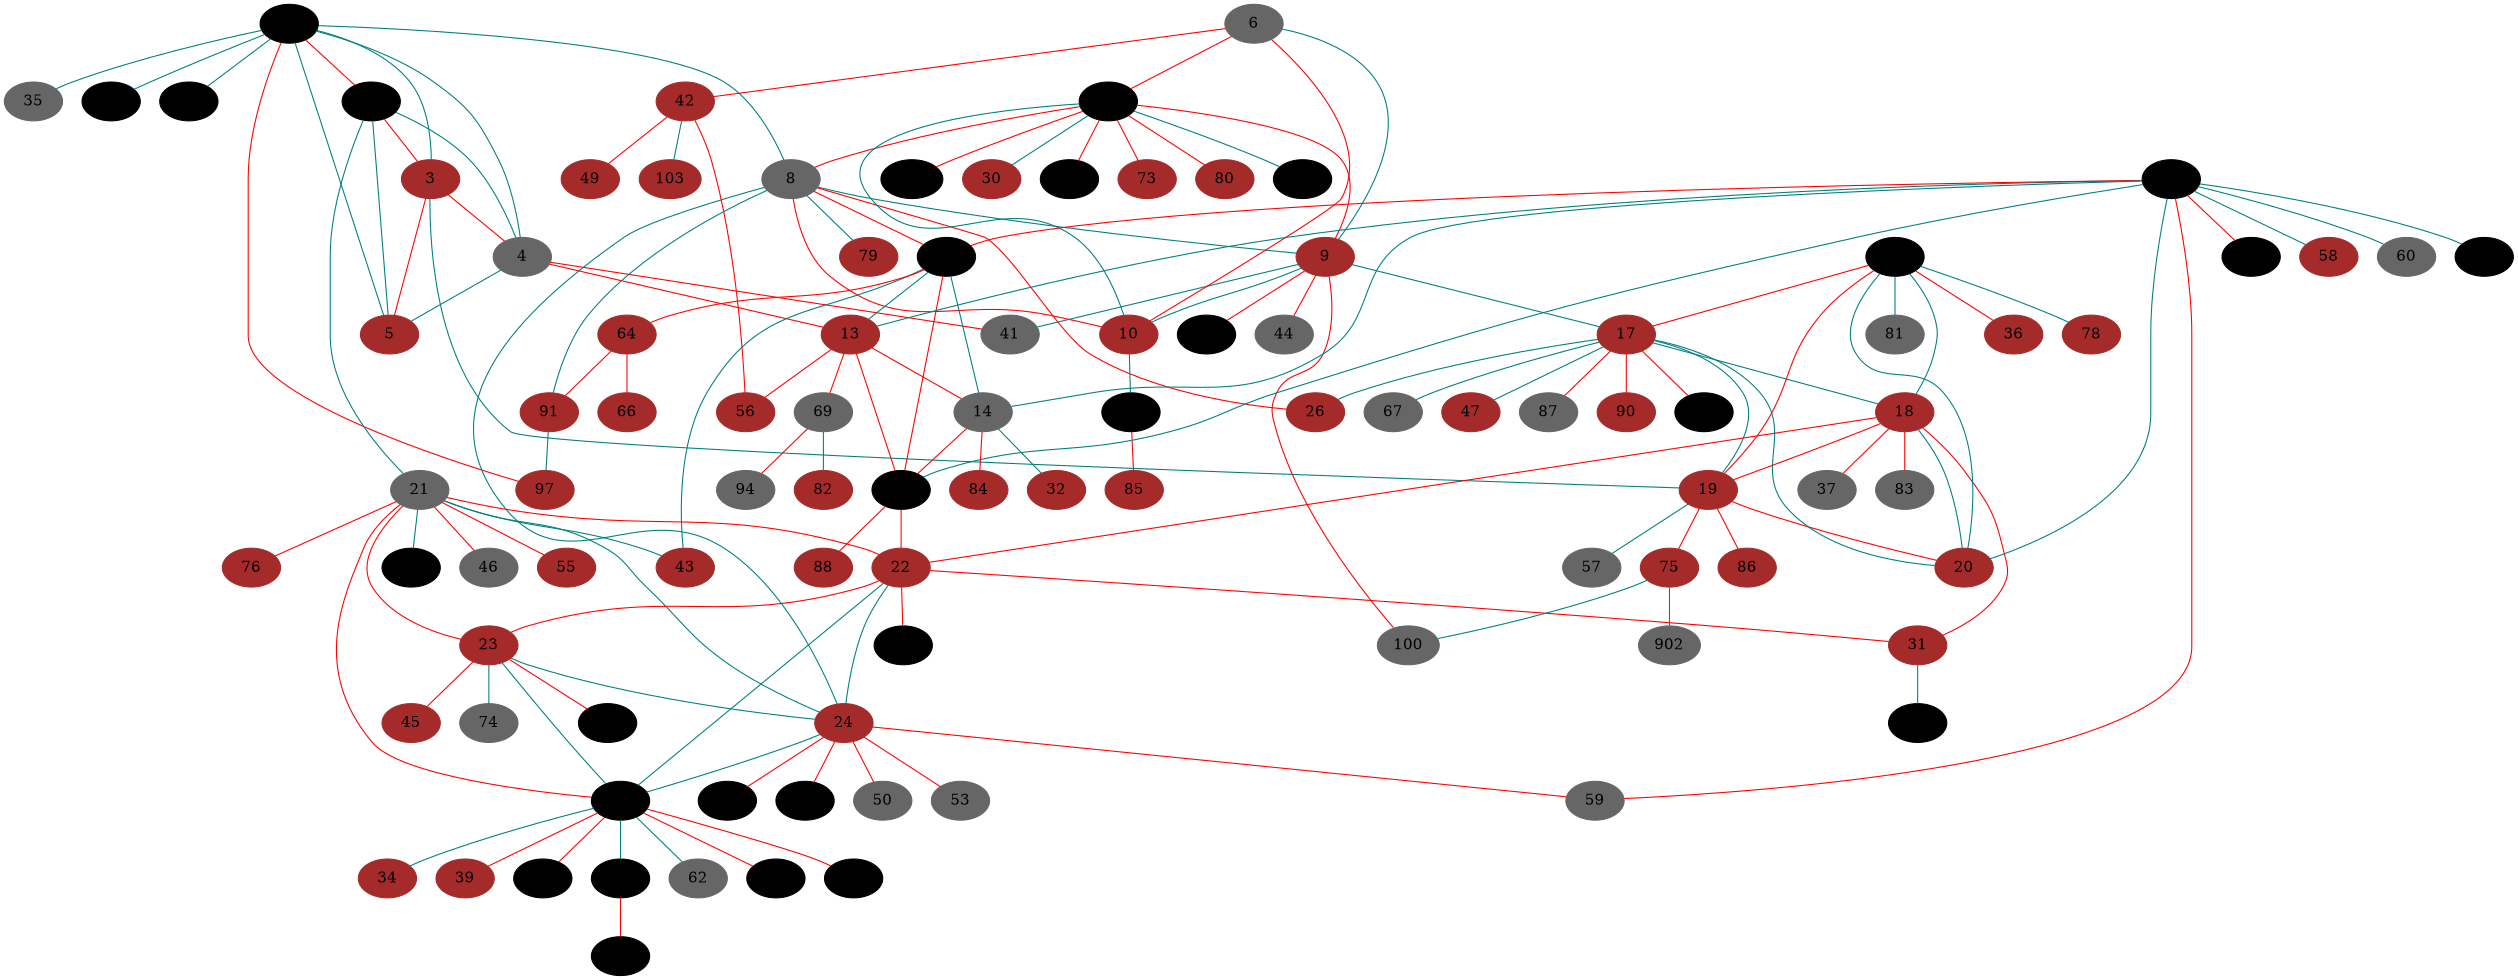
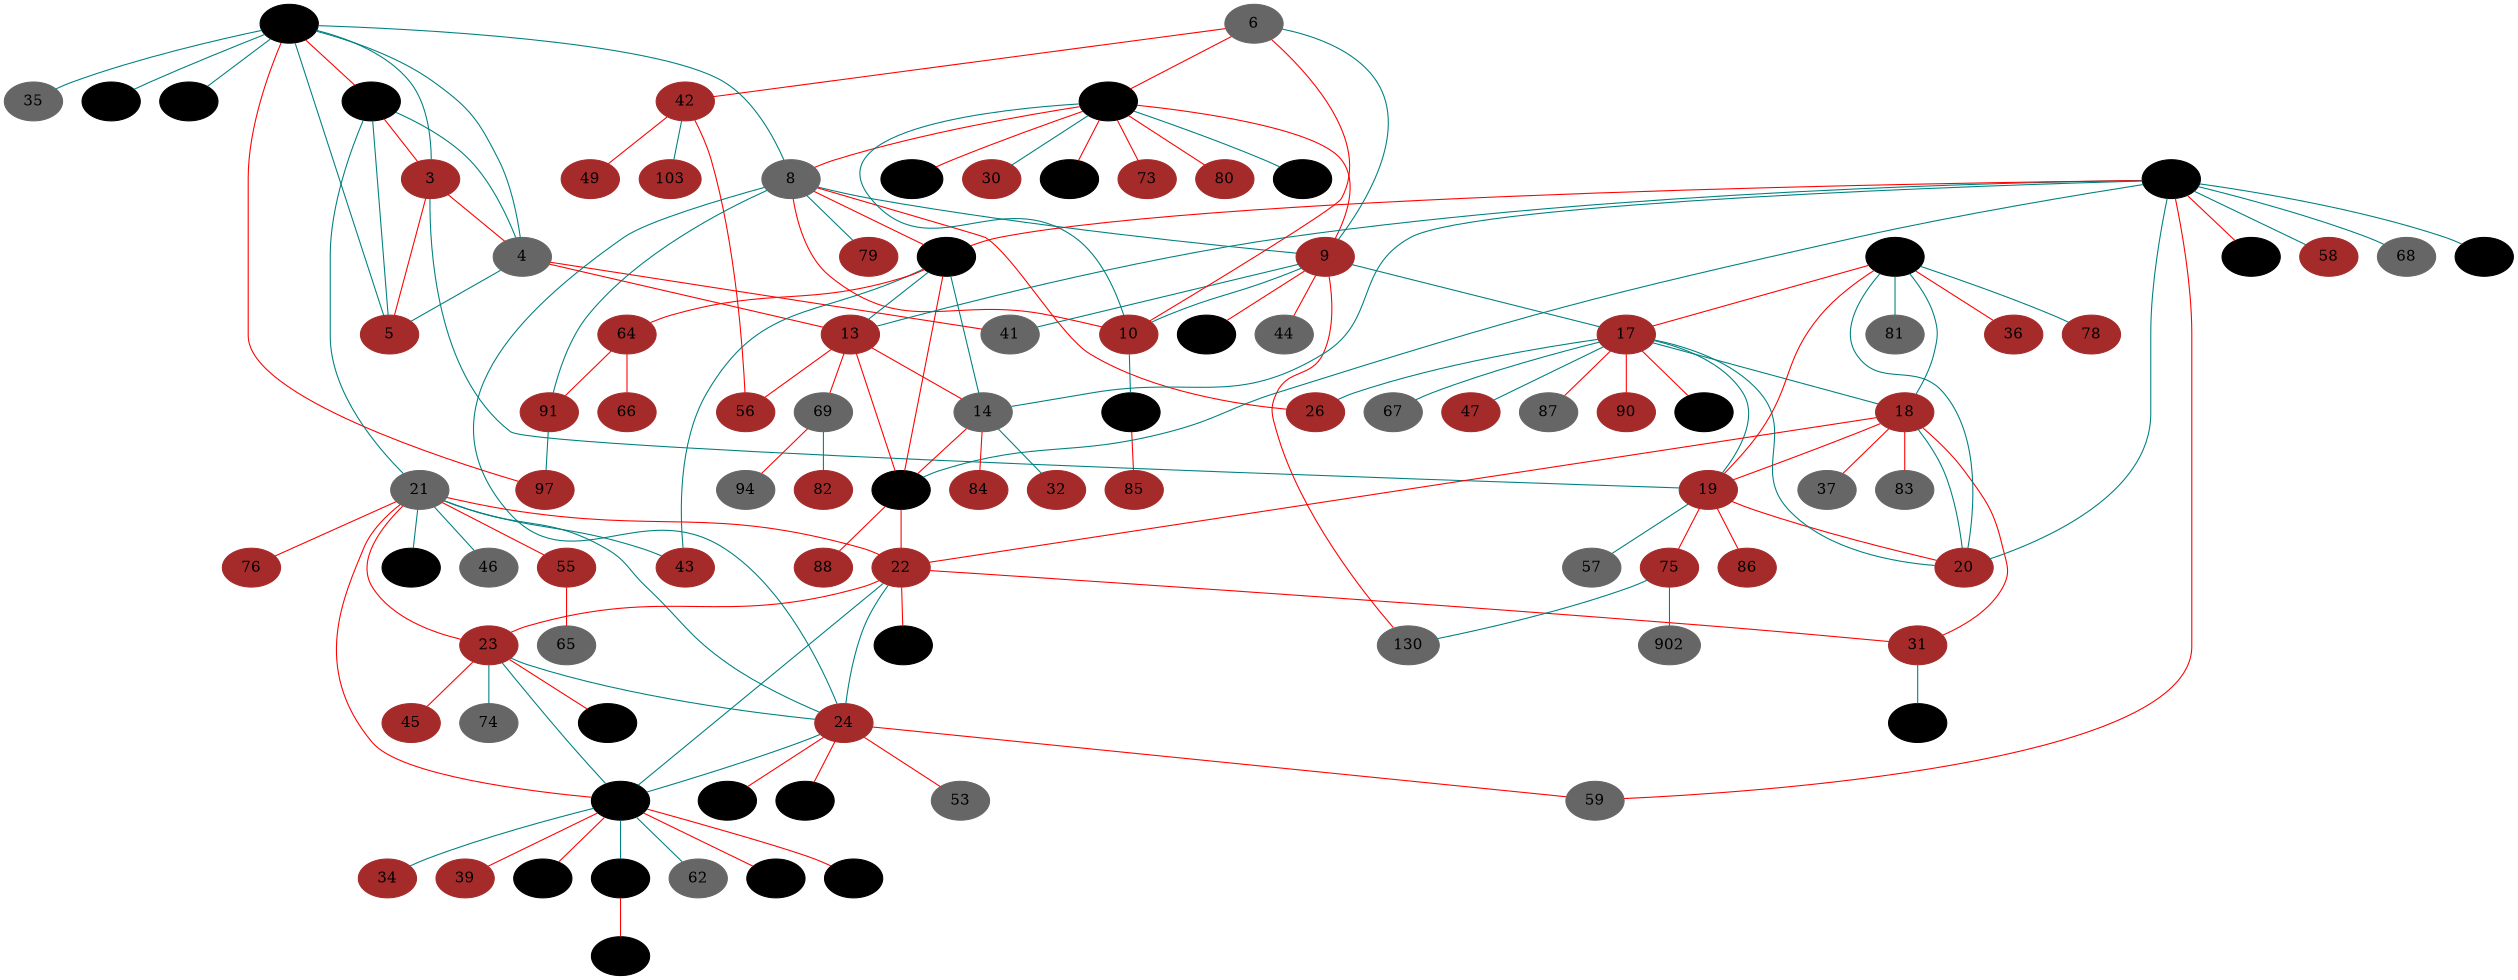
(2407, 257) -> (2407, 257)
(454, 529) -> (454, 529)
none -> (567, 645)
(1408, 645) -> (1408, 645)
(883, 801) -> none
